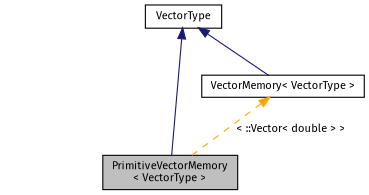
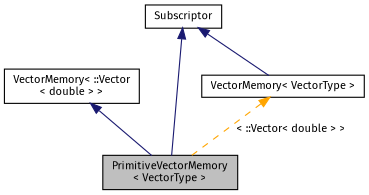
(184, 17) -> (184, 17)
none -> (72, 86)
